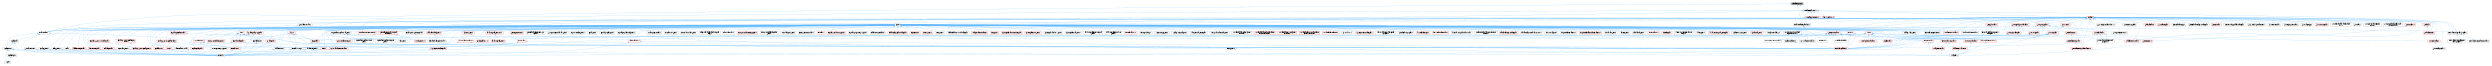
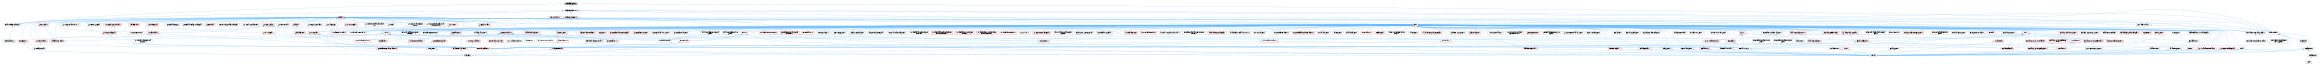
none -> (2009, 33)
